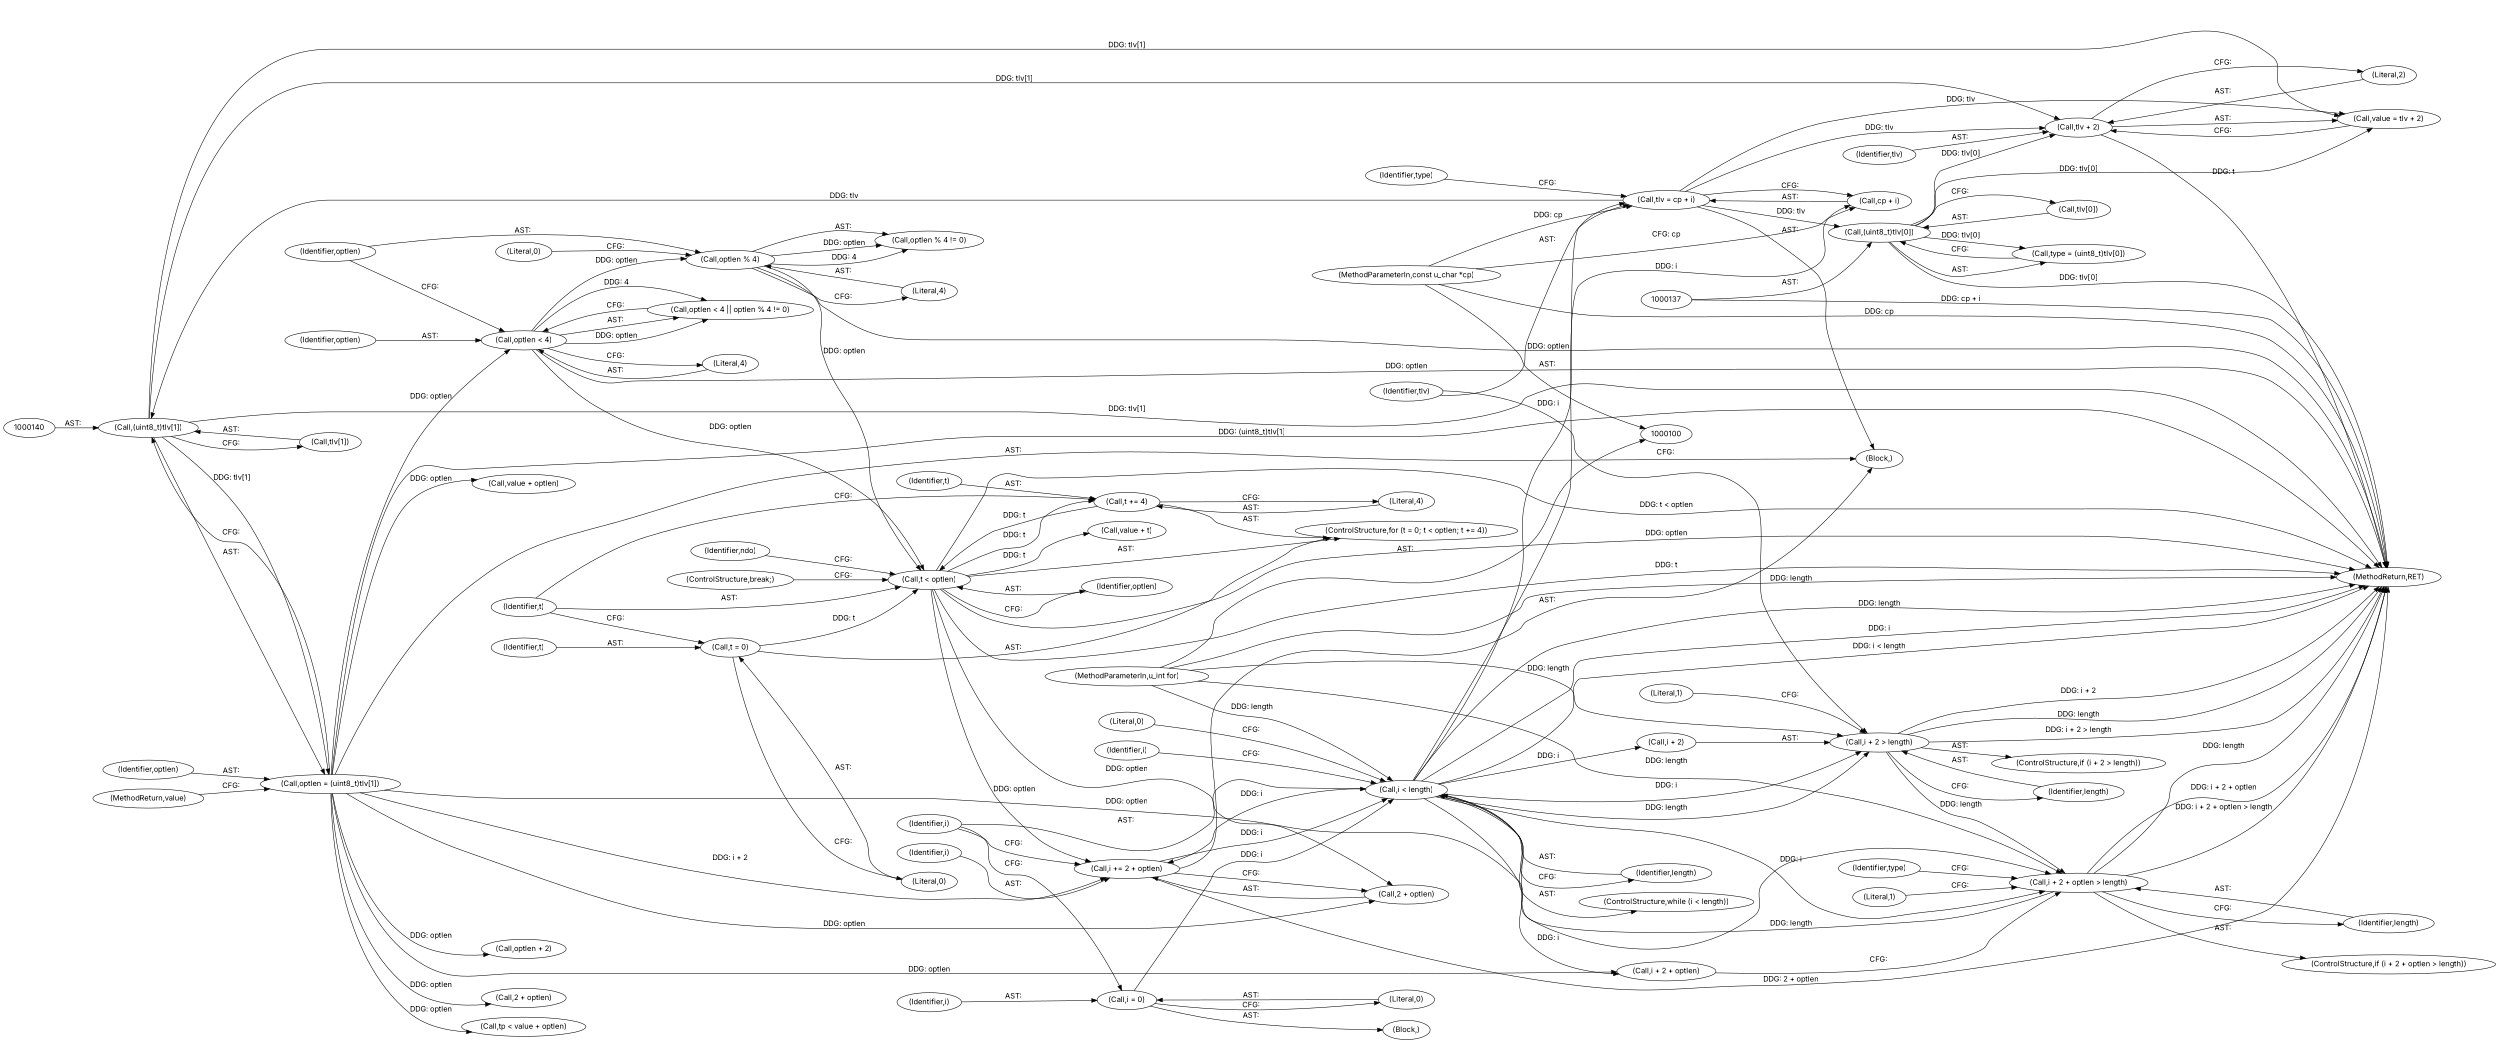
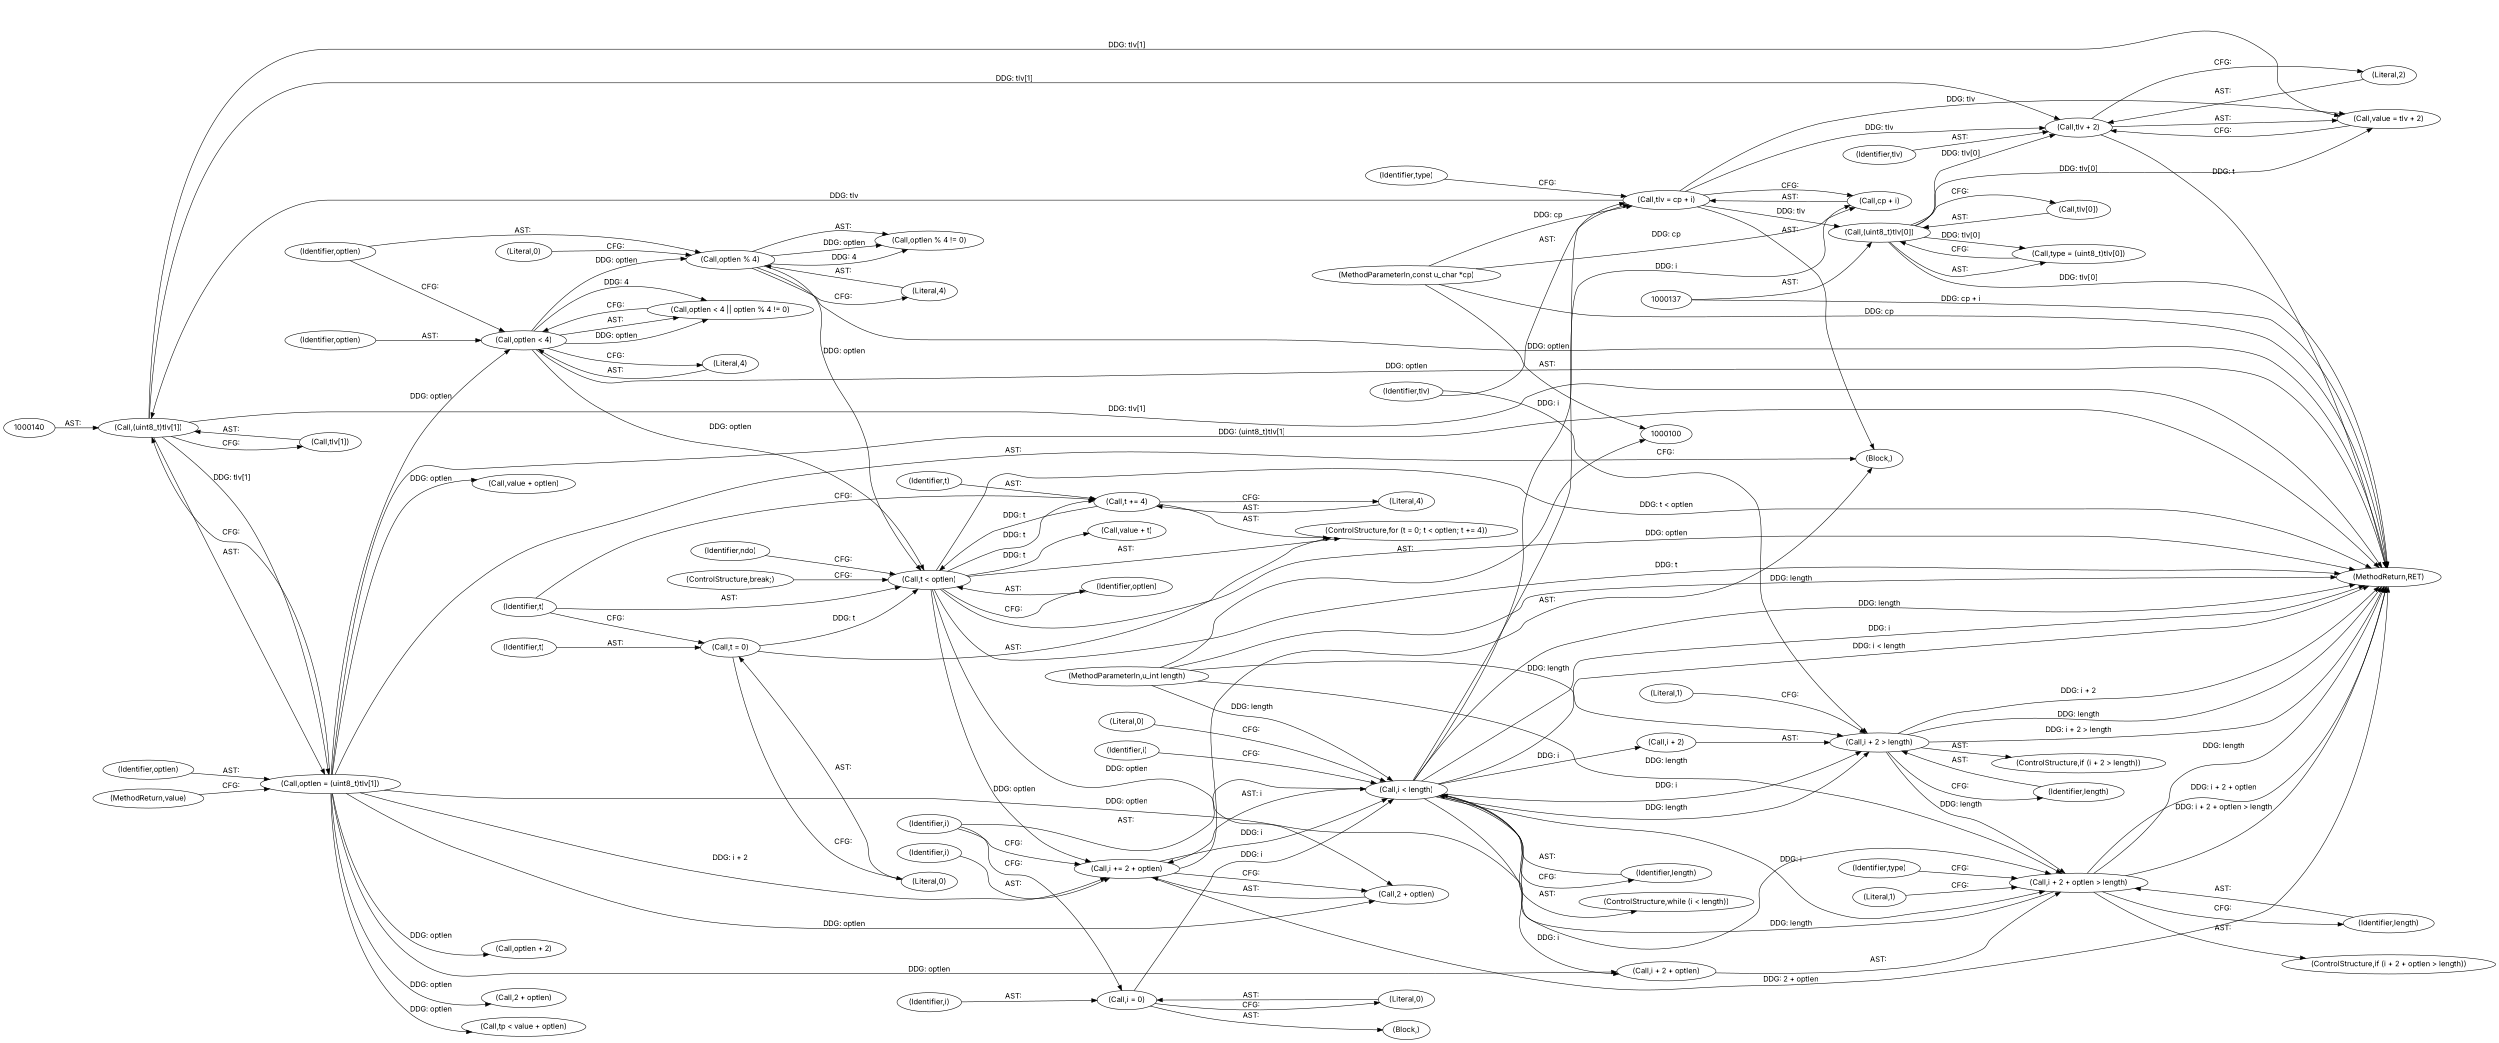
(1666, 235) -> (1666, 235)
(1127, 676) -> (1127, 676)
(1252, 794) -> (1252, 794)
(1879, 960) -> (1879, 960)
